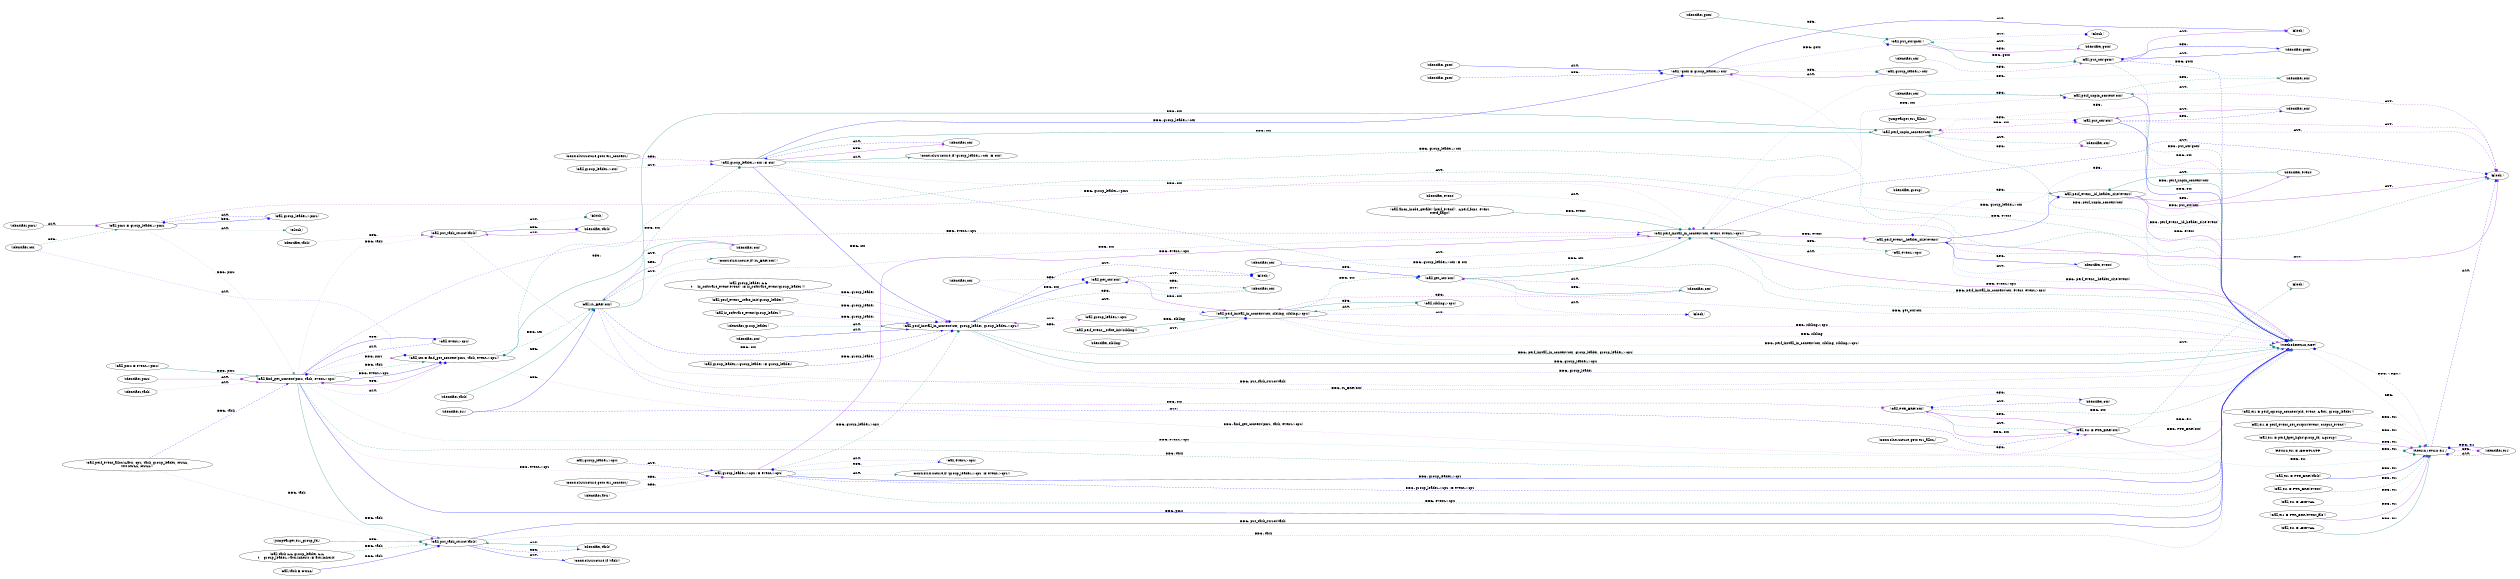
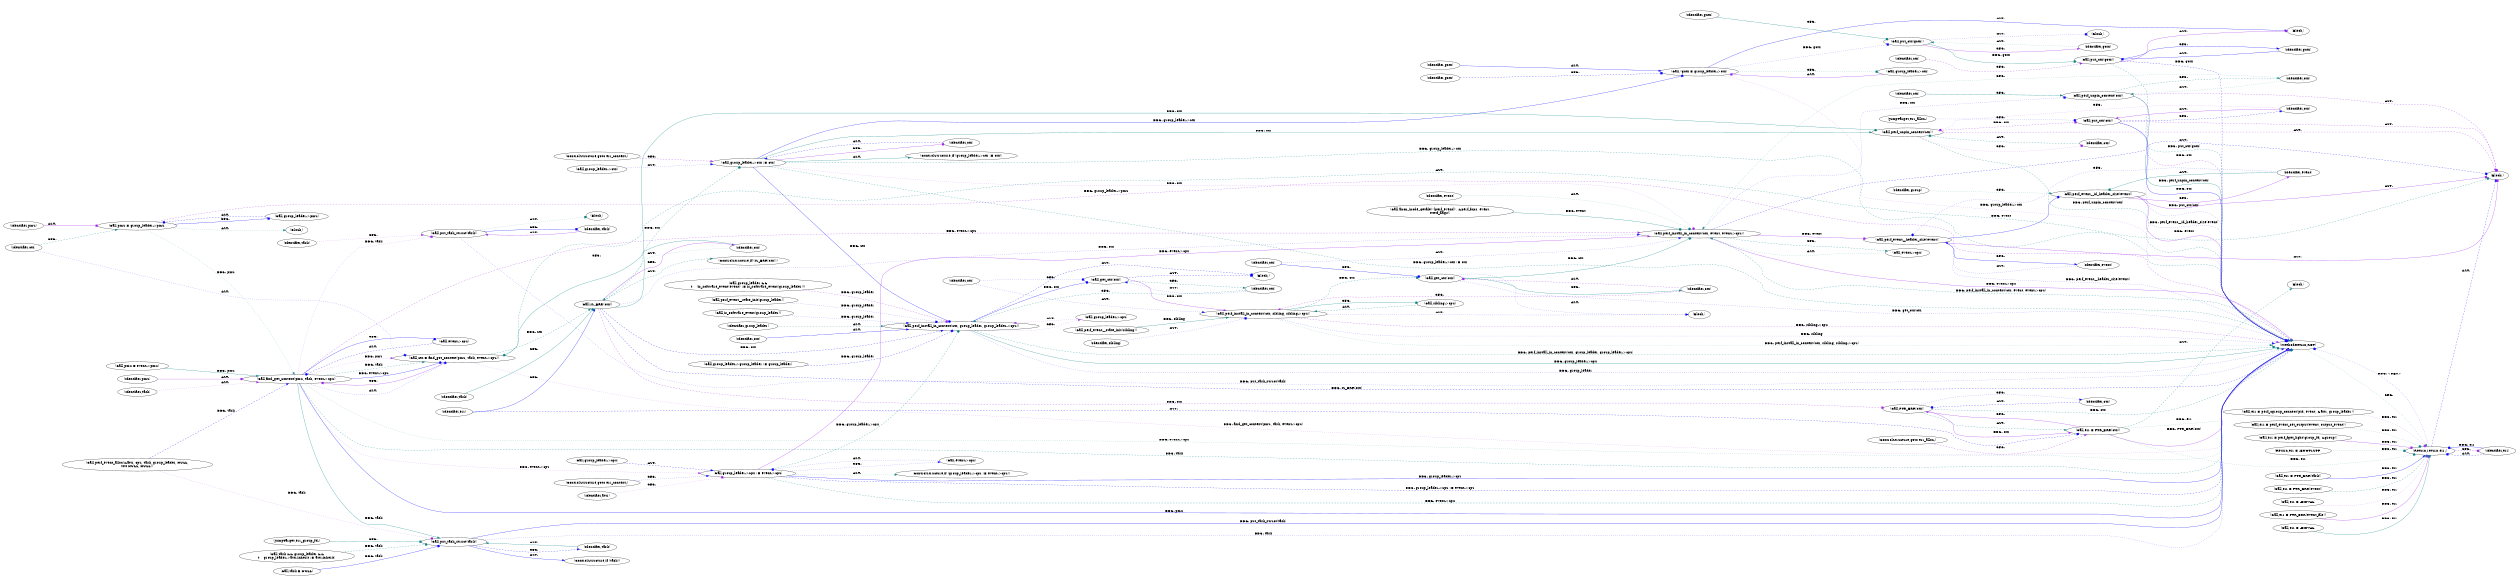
(1436, 390) -> (1436, 390)
